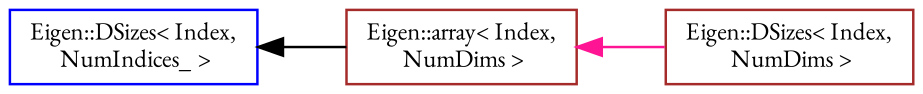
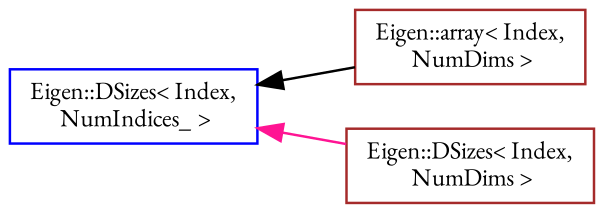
(633, 47) -> (314, 138)
